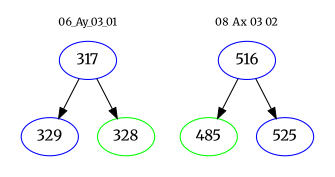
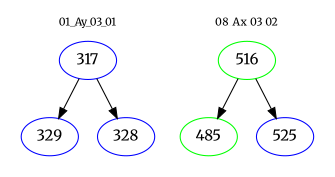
(88, 23) -> (88, 23)
(247, 60) -> (247, 60)
(126, 137) -> (126, 137)
